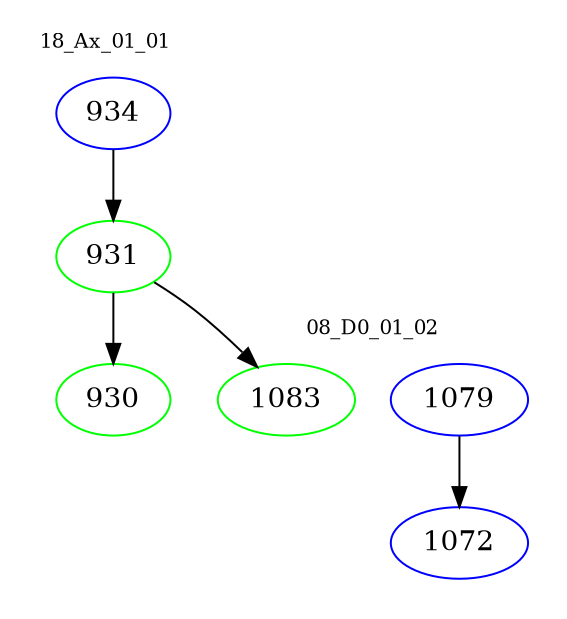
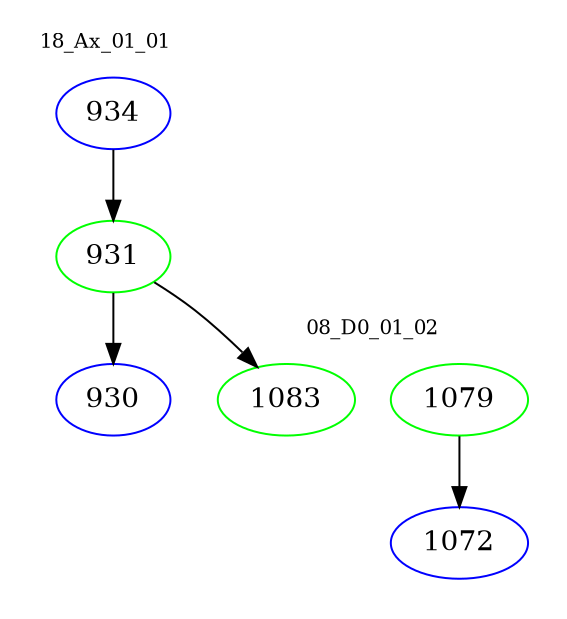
(113, 400) -> (113, 400)
(459, 400) -> (459, 400)
